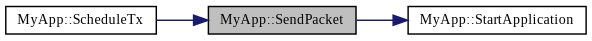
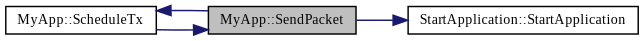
none -> (190, 11)
(497, 20) -> (523, 20)
